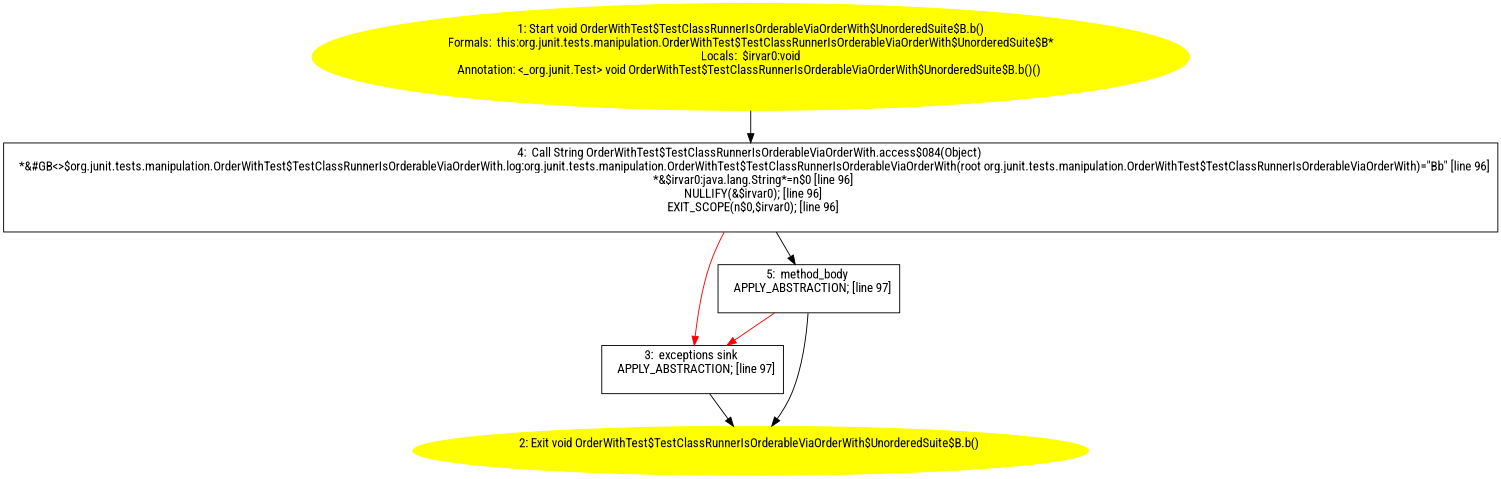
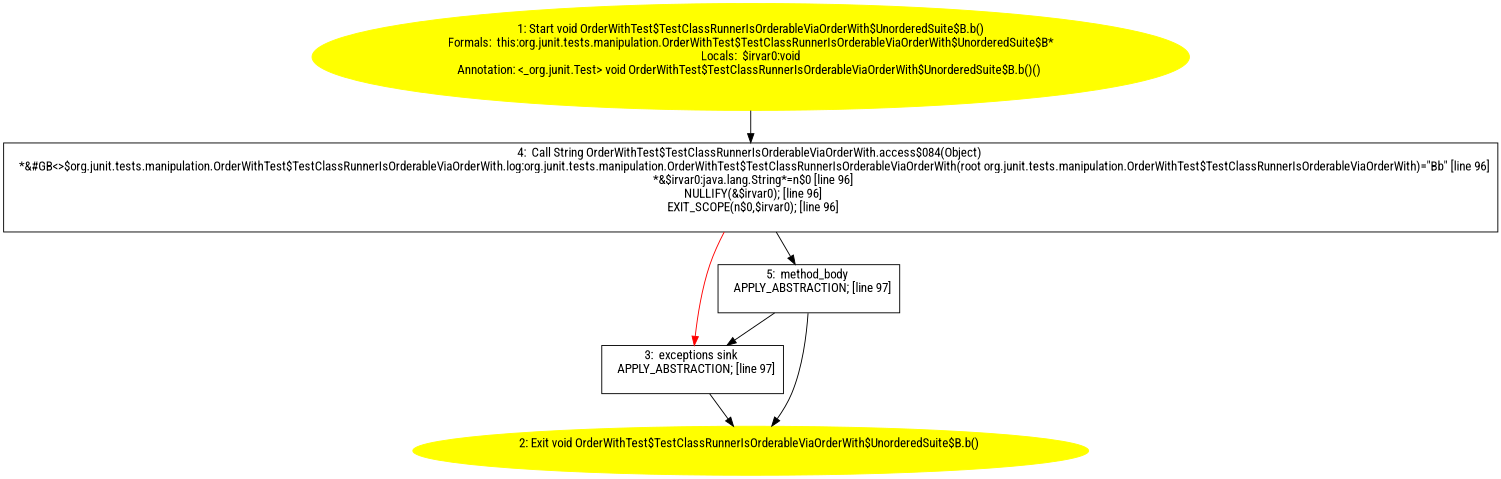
(755, 327) -> (755, 327)
